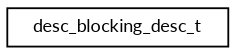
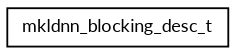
(118, 27) -> (118, 27)
